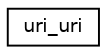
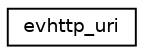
(53, 27) -> (72, 27)
